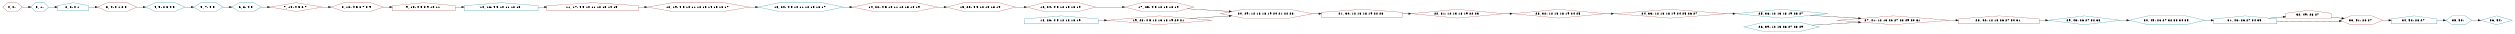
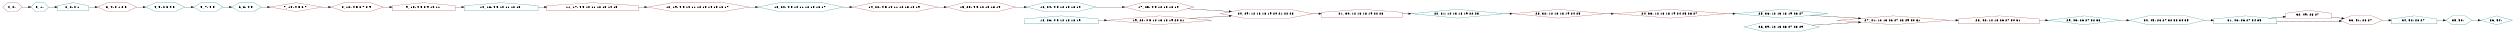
(1061, 7) -> (1061, 7)
(1457, 14) -> (1457, 14)
